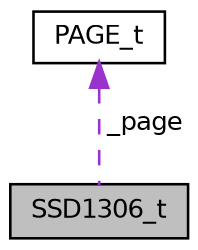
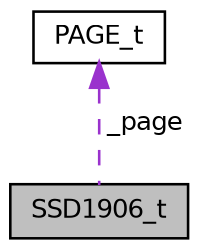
(99, 211) -> (99, 211)
